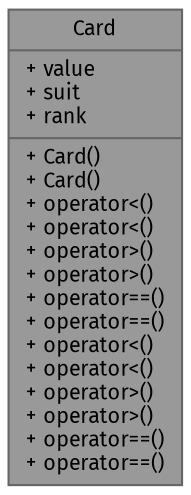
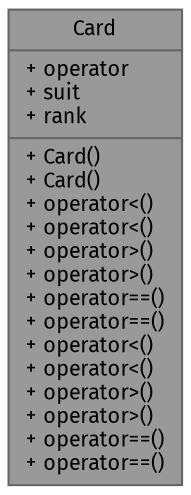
(61, 70) -> (78, 70)
